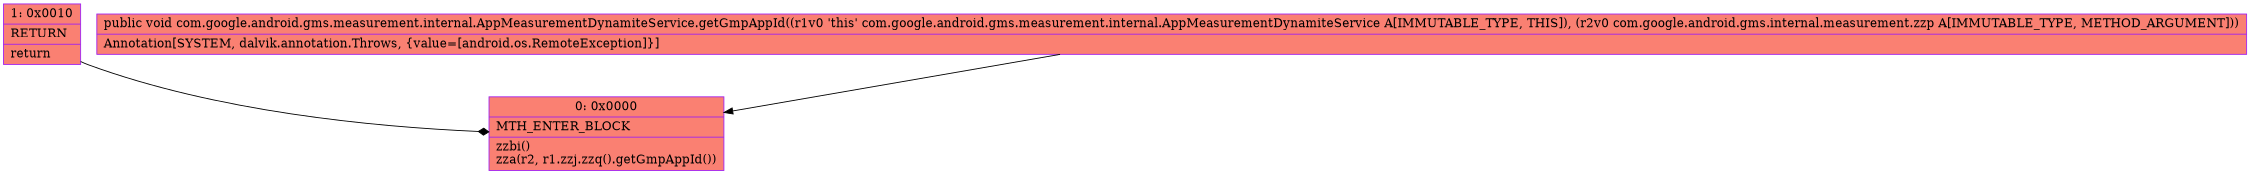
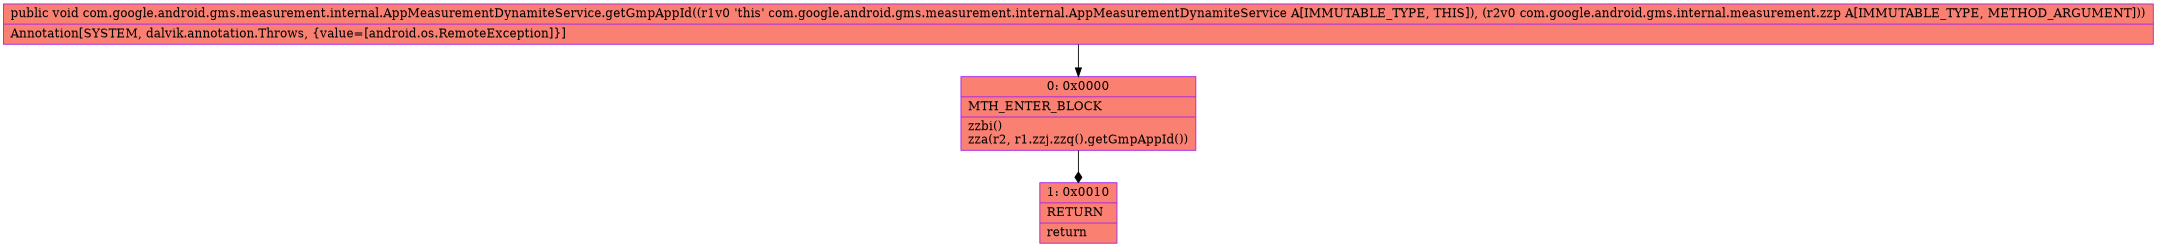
(277, 111) -> (1078, 161)
